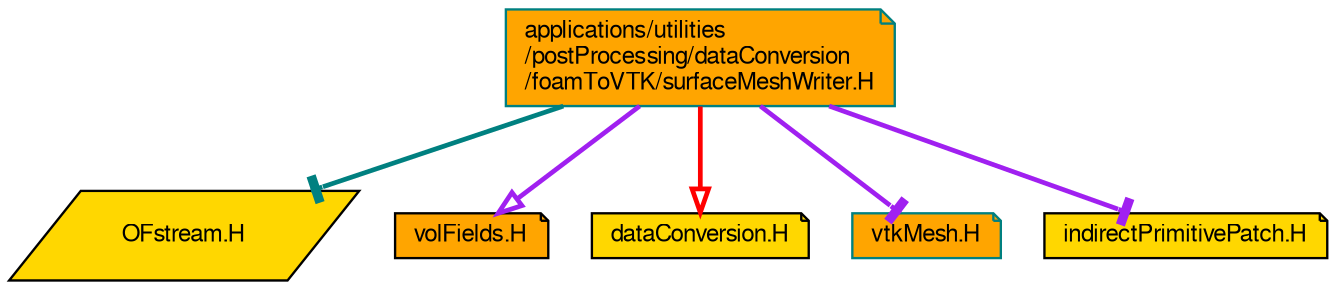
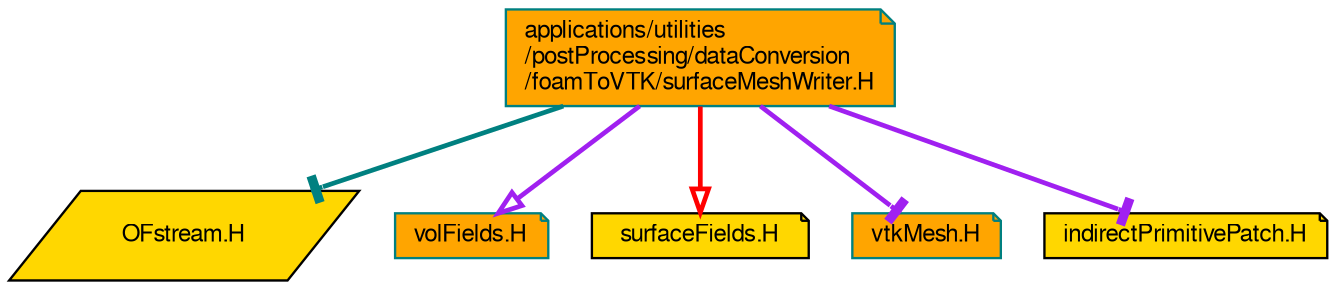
(472, 236) -> (472, 236)
(700, 236) -> (700, 236)
